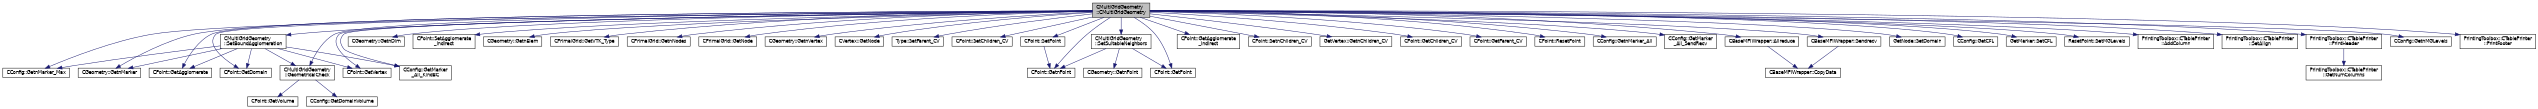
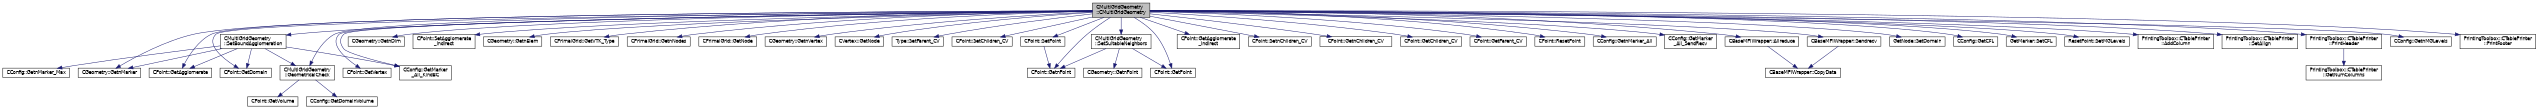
(568, 18) -> none
(1356, 42) -> (1356, 42)
(309, 57) -> none
